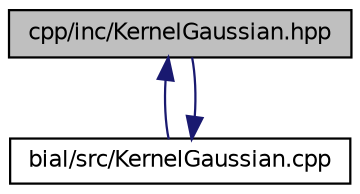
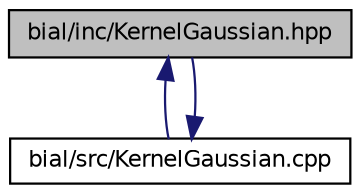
(180, 34) -> (180, 34)
